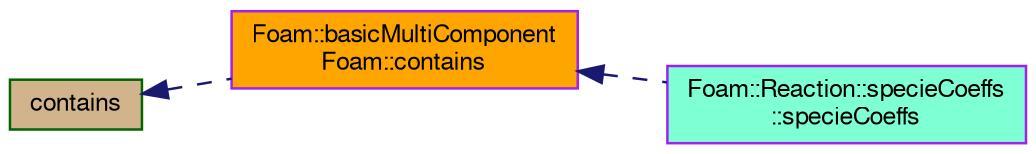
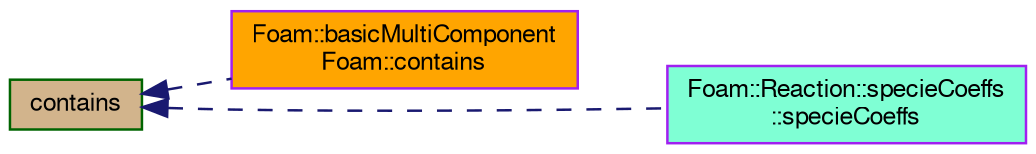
(635, 78) -> (418, 111)
